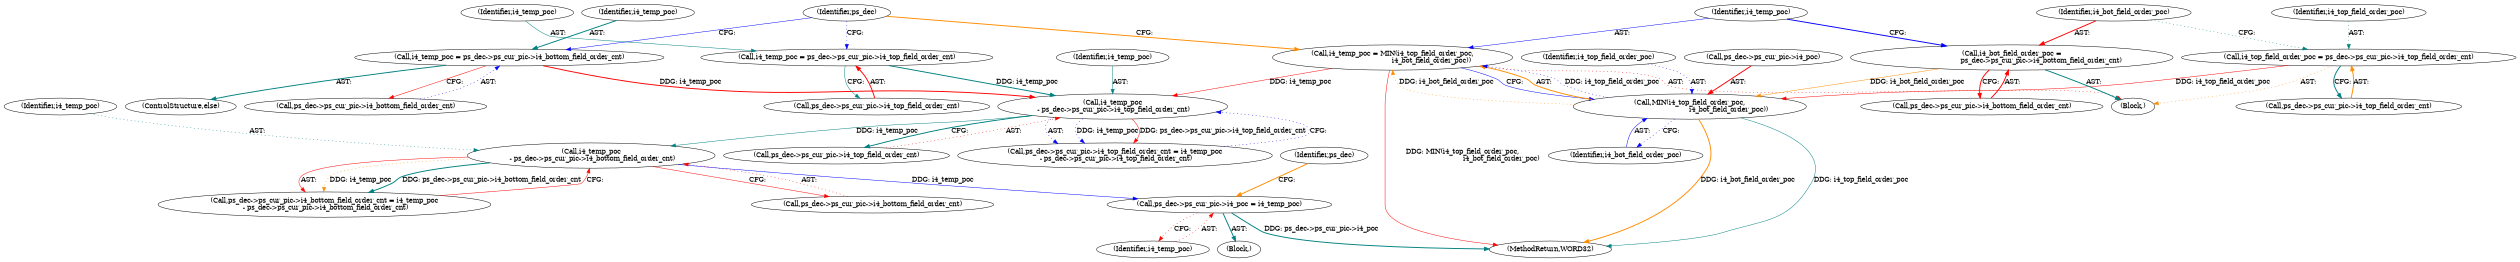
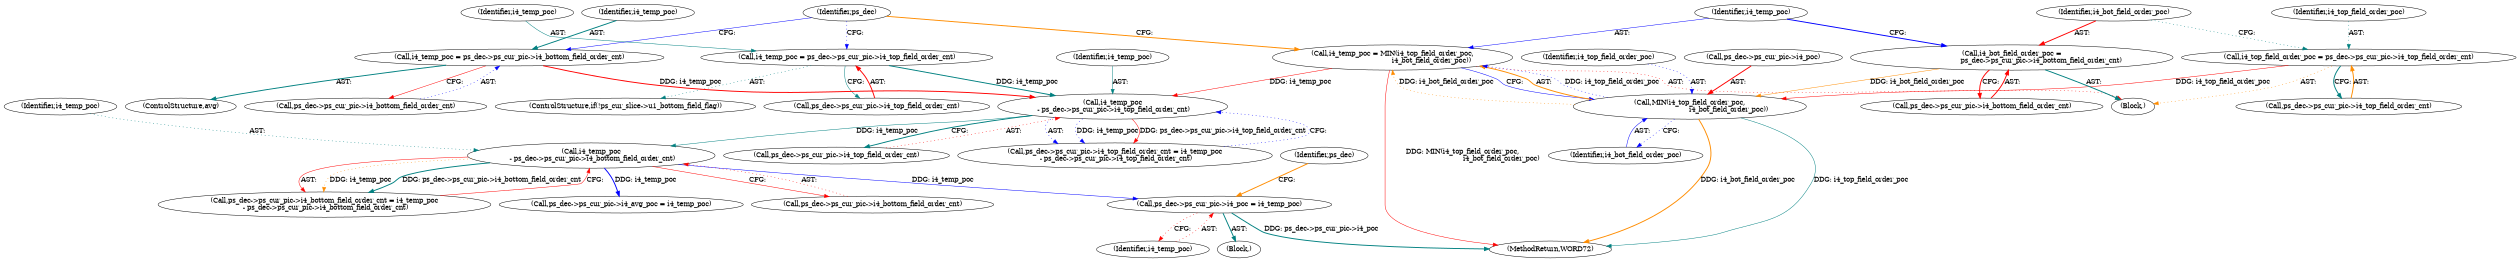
(181, 107) -> (181, 107)
none -> (625, 107)
none -> (621, 205)
(1550, 249) -> (1550, 249)
